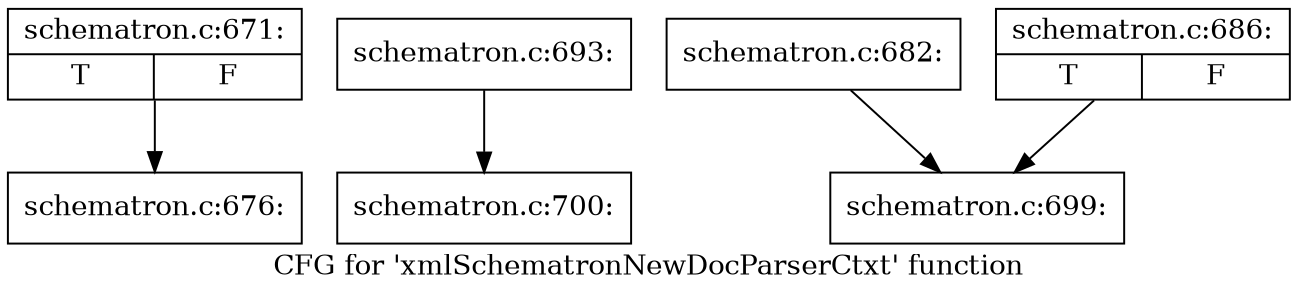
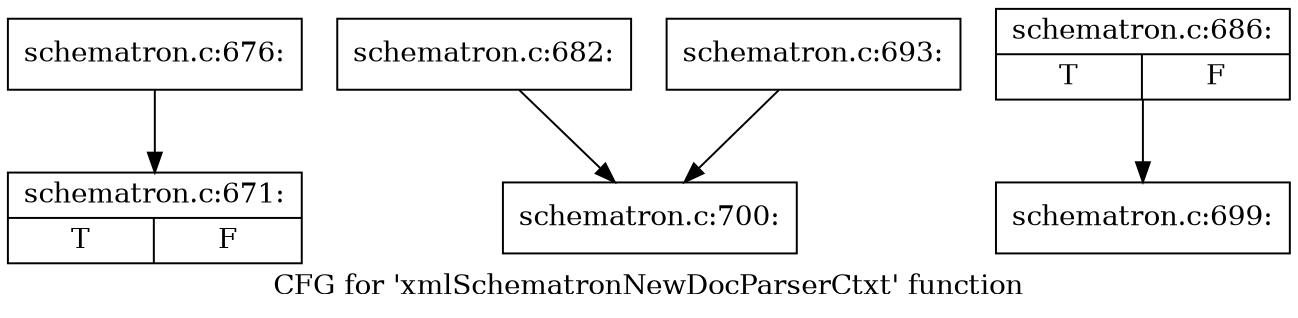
(888, 124) -> (560, 129)
(155, 126) -> (155, 121)
